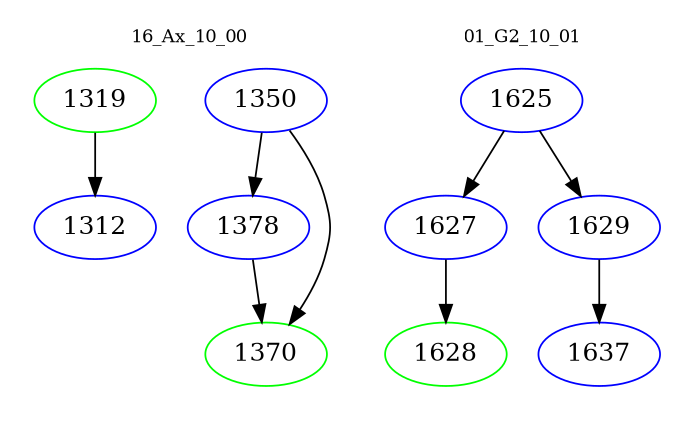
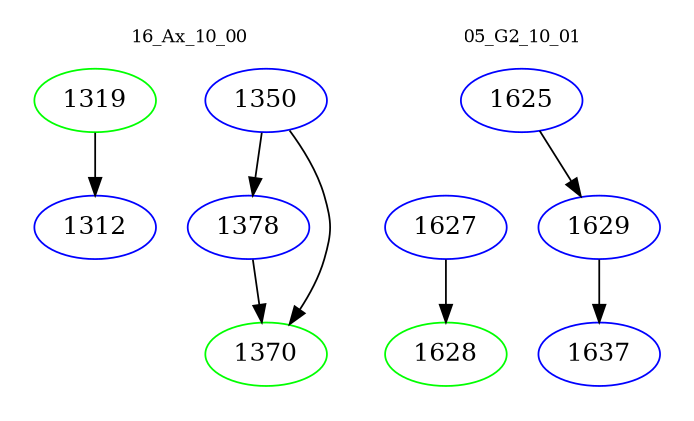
(523, 38) -> (523, 38)
(489, 156) -> none
